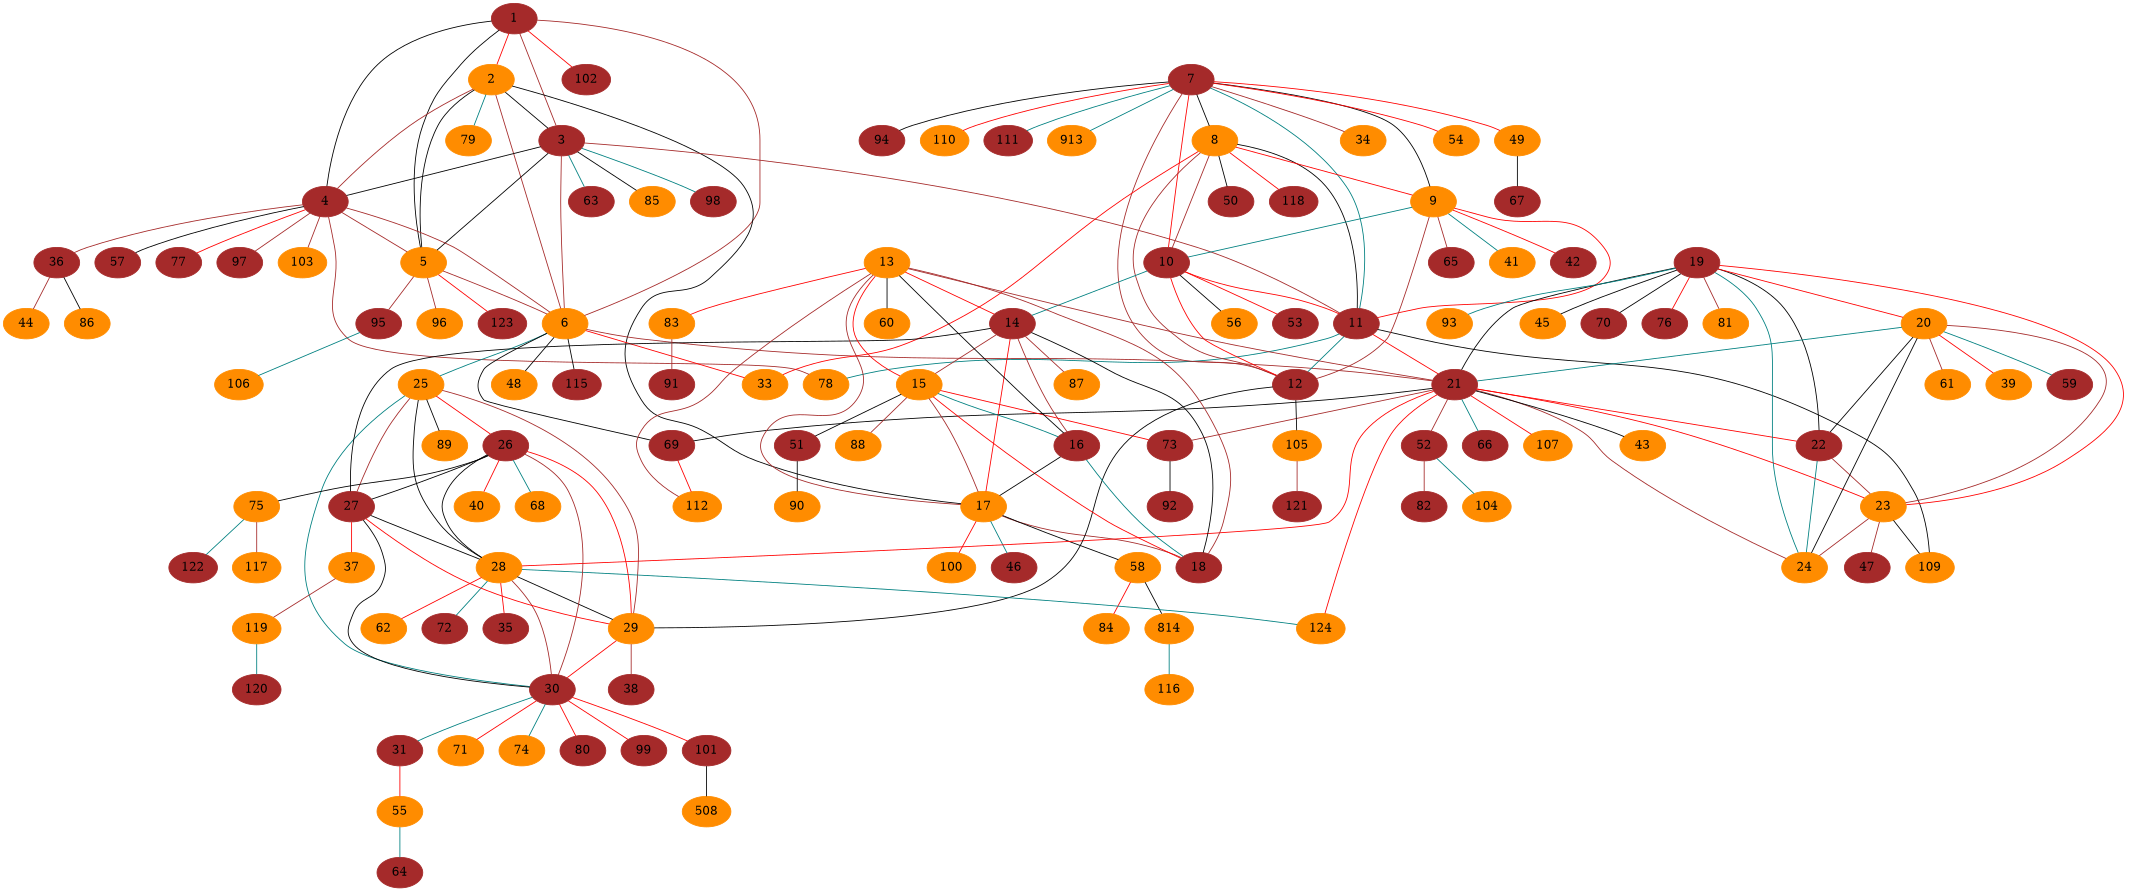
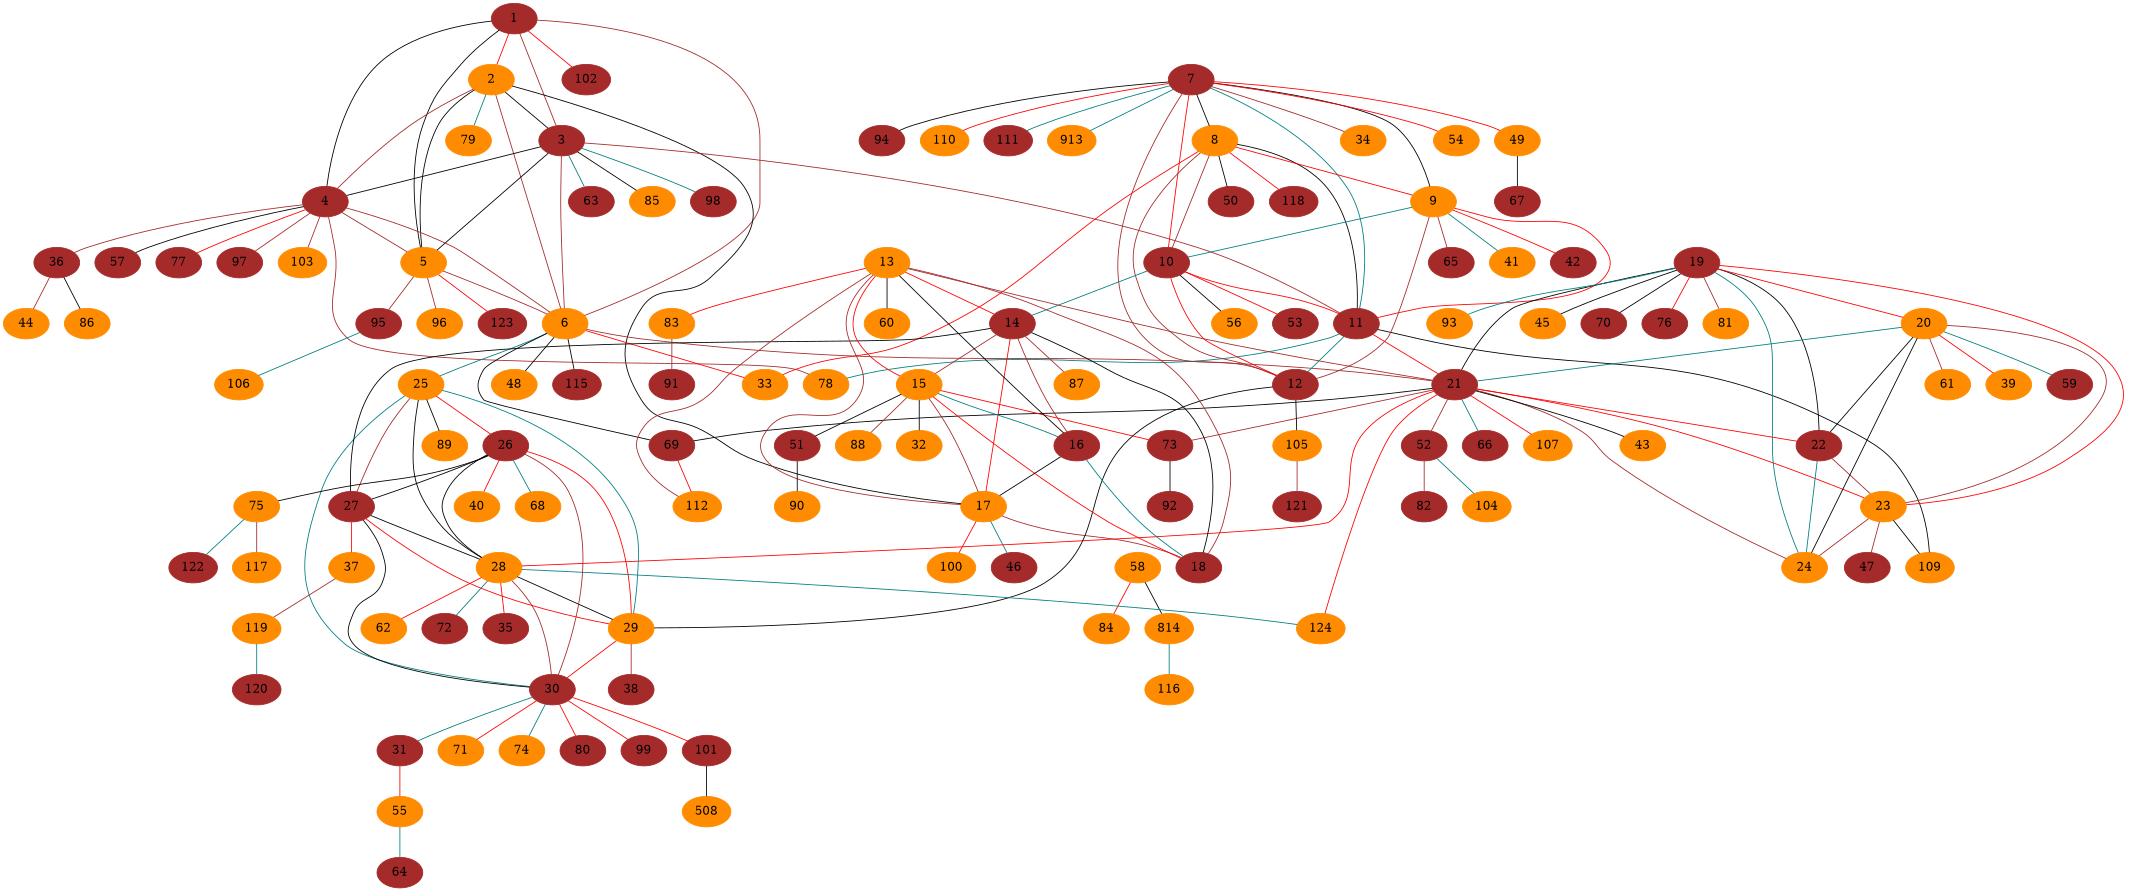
none -> (919, 446)
(590, 463) -> (590, 463)
(1086, 548) -> none
